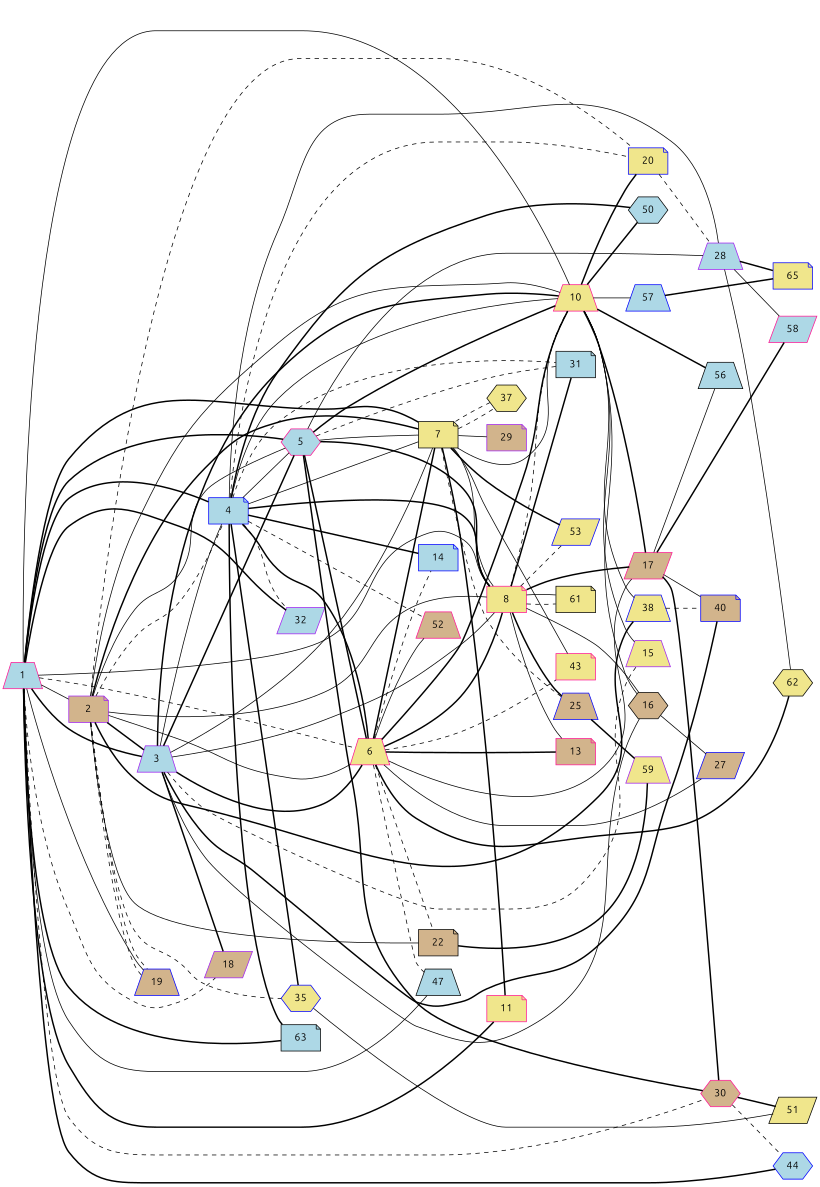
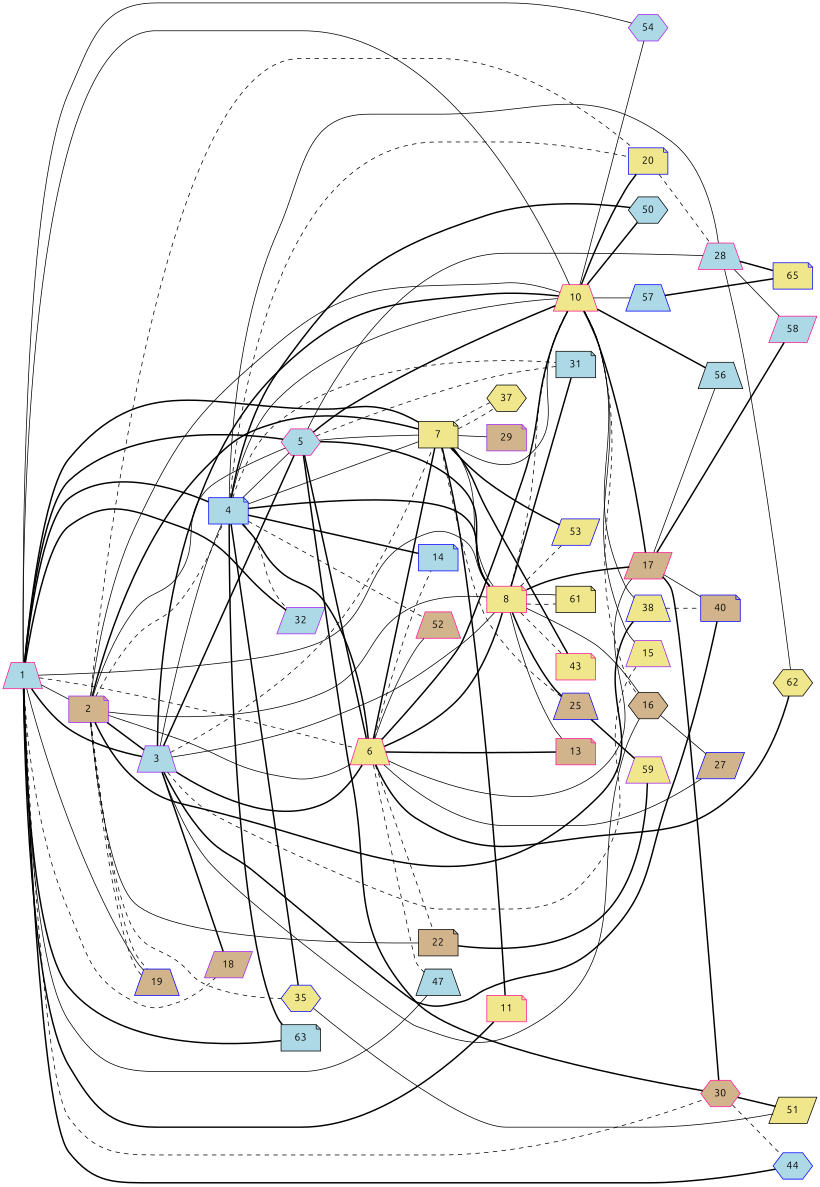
none -> (648, 28)
(720, 256) -> (720, 256)
(510, 551) -> (510, 551)
(606, 582) -> (606, 582)
(334, 628) -> (334, 628)
(475, 726) -> (541, 633)
